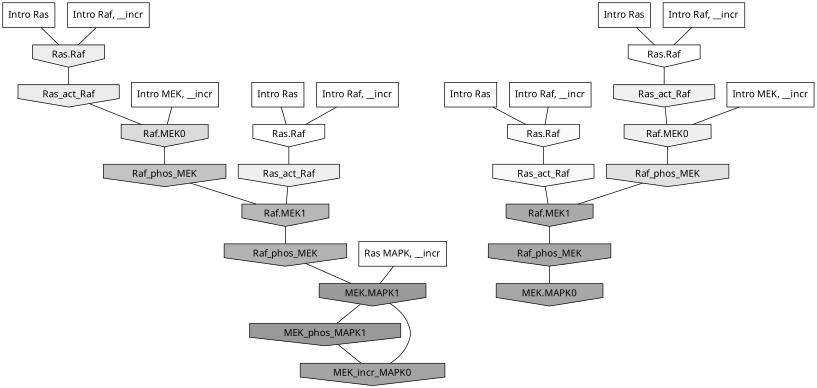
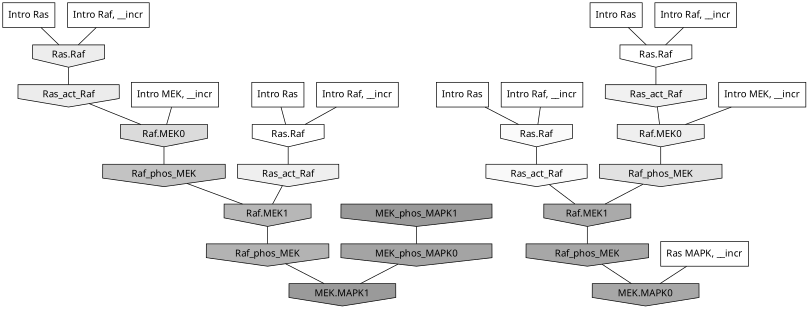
(387, 275) -> (673, 275)
(349, 314) -> none
(373, 373) -> (416, 254)
